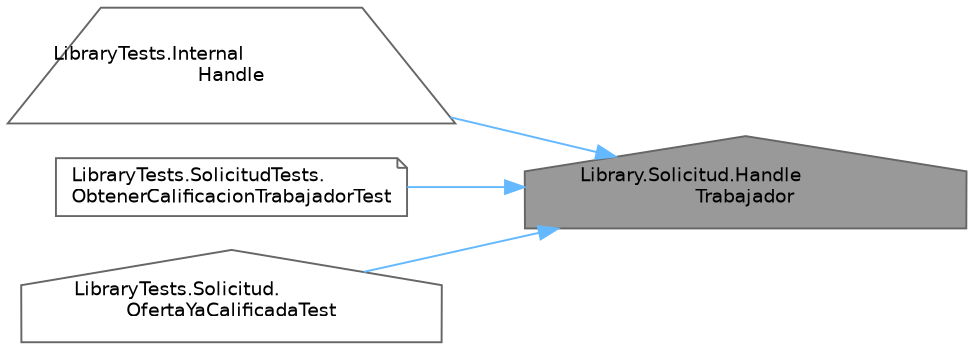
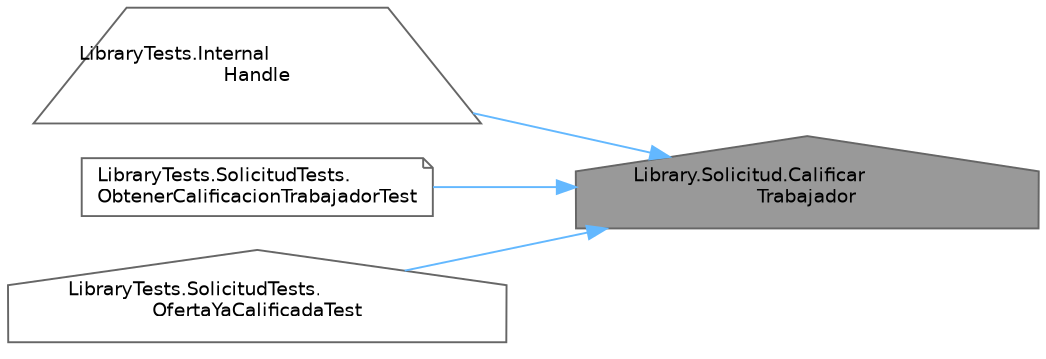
(746, 187) -> (807, 187)
(232, 301) -> (257, 301)
